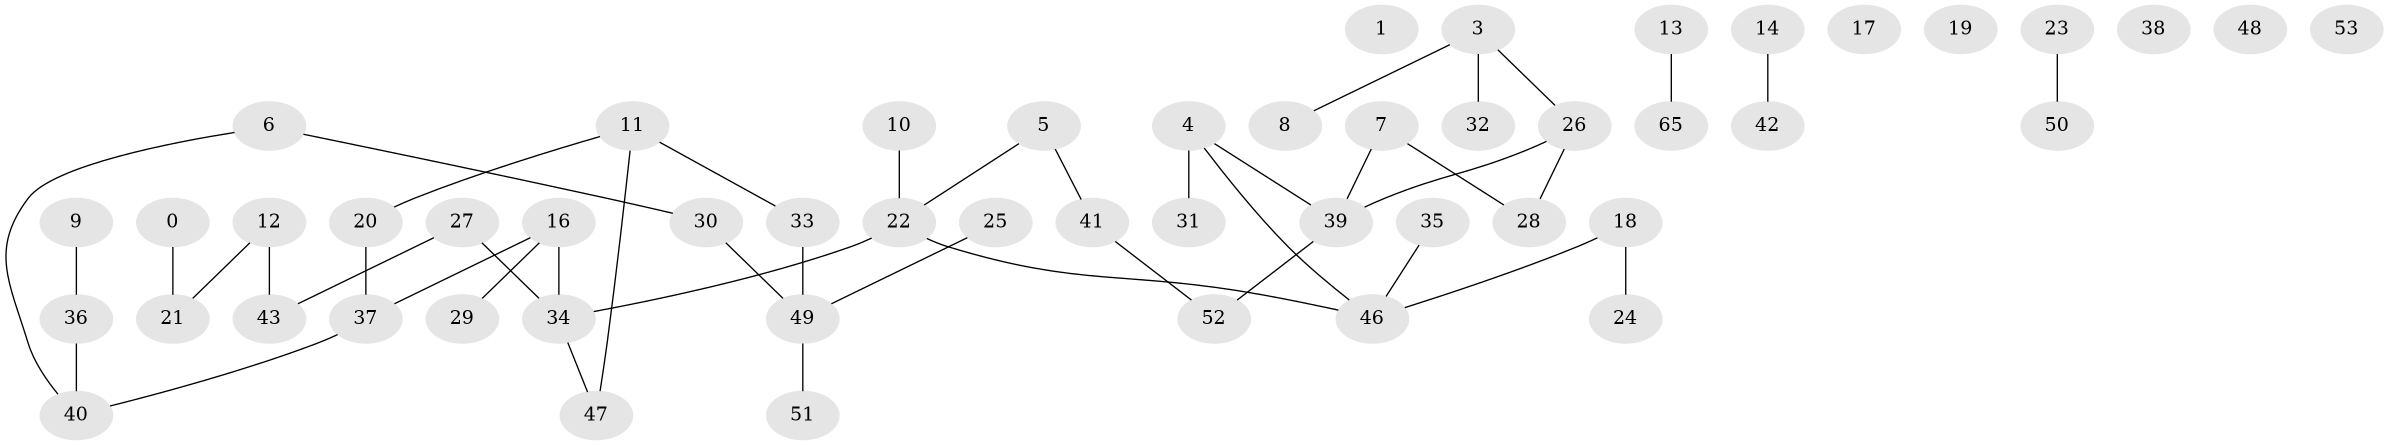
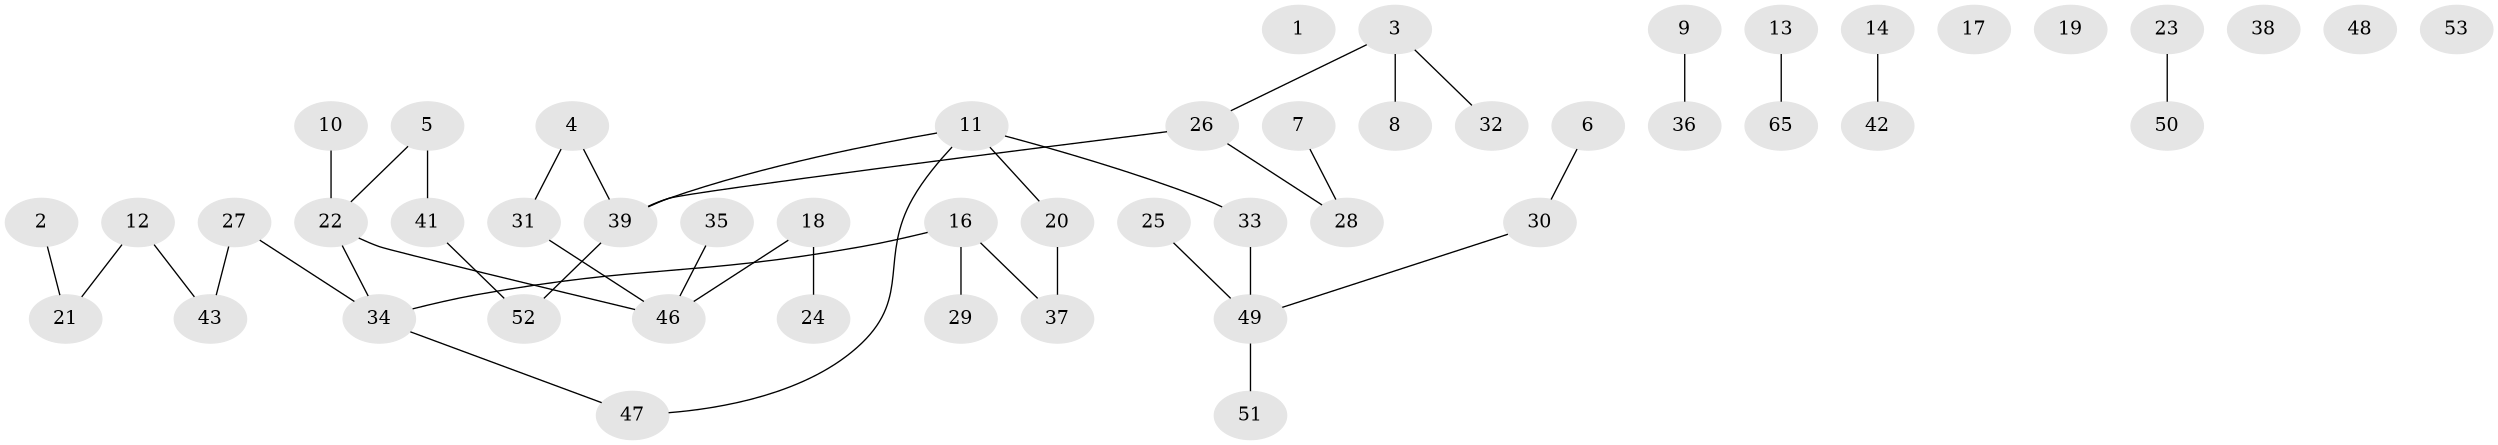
(1359, 174) -> (791, 163)
(173, 222) -> (42, 222)
(1271, 229) -> (594, 269)
(76, 415) -> none
